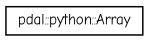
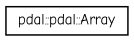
(74, 21) -> (67, 21)
